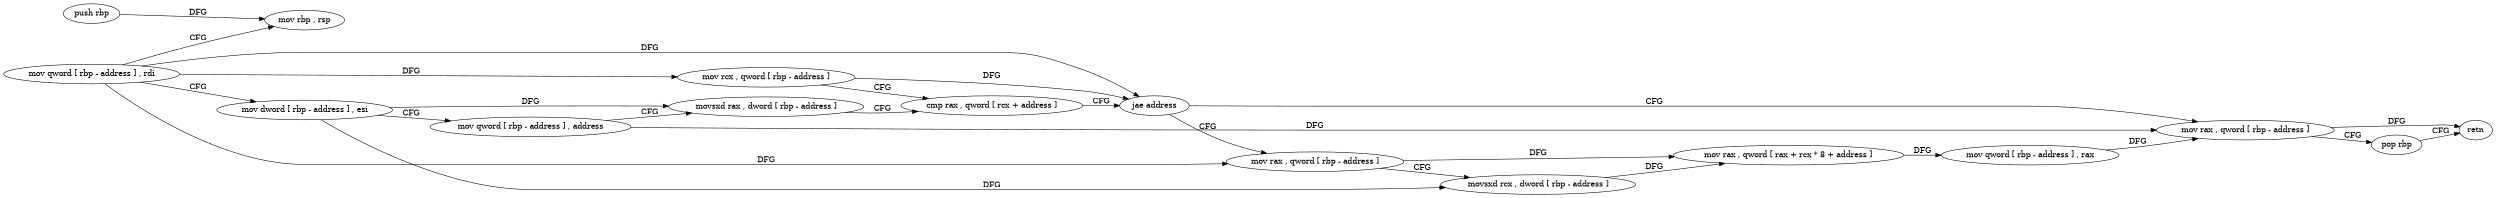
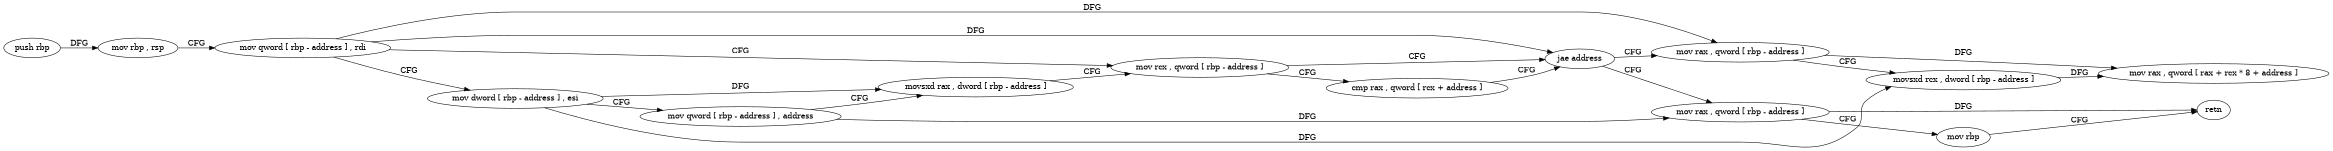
(195, 45) -> (194, 48)
(411, 72) -> (741, 51)
(992, 76) -> (1417, 57)
(879, 113) -> (1087, 77)
(2397, 145) -> (1963, 137)
(2030, 155) -> none
